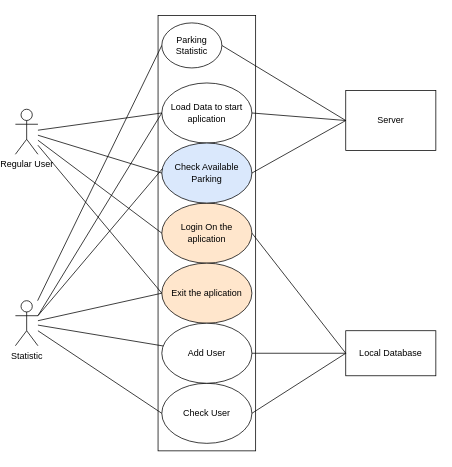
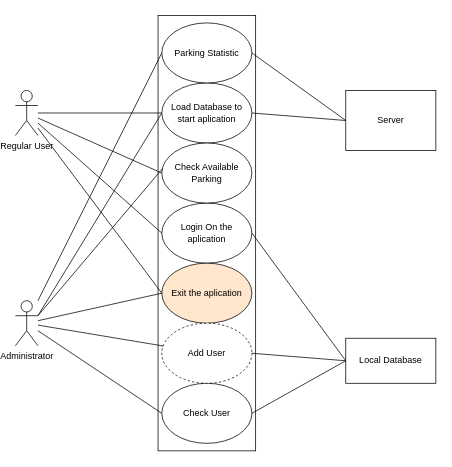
(192, 45) -> (207, 53)
(207, 113) -> (207, 113)
(27, 132) -> (27, 113)
(297, 147) -> none
(207, 173) -> (207, 173)
(207, 233) -> (207, 233)
(207, 353) -> (207, 353)
(390, 353) -> (390, 360)
(27, 356) -> (27, 356)
